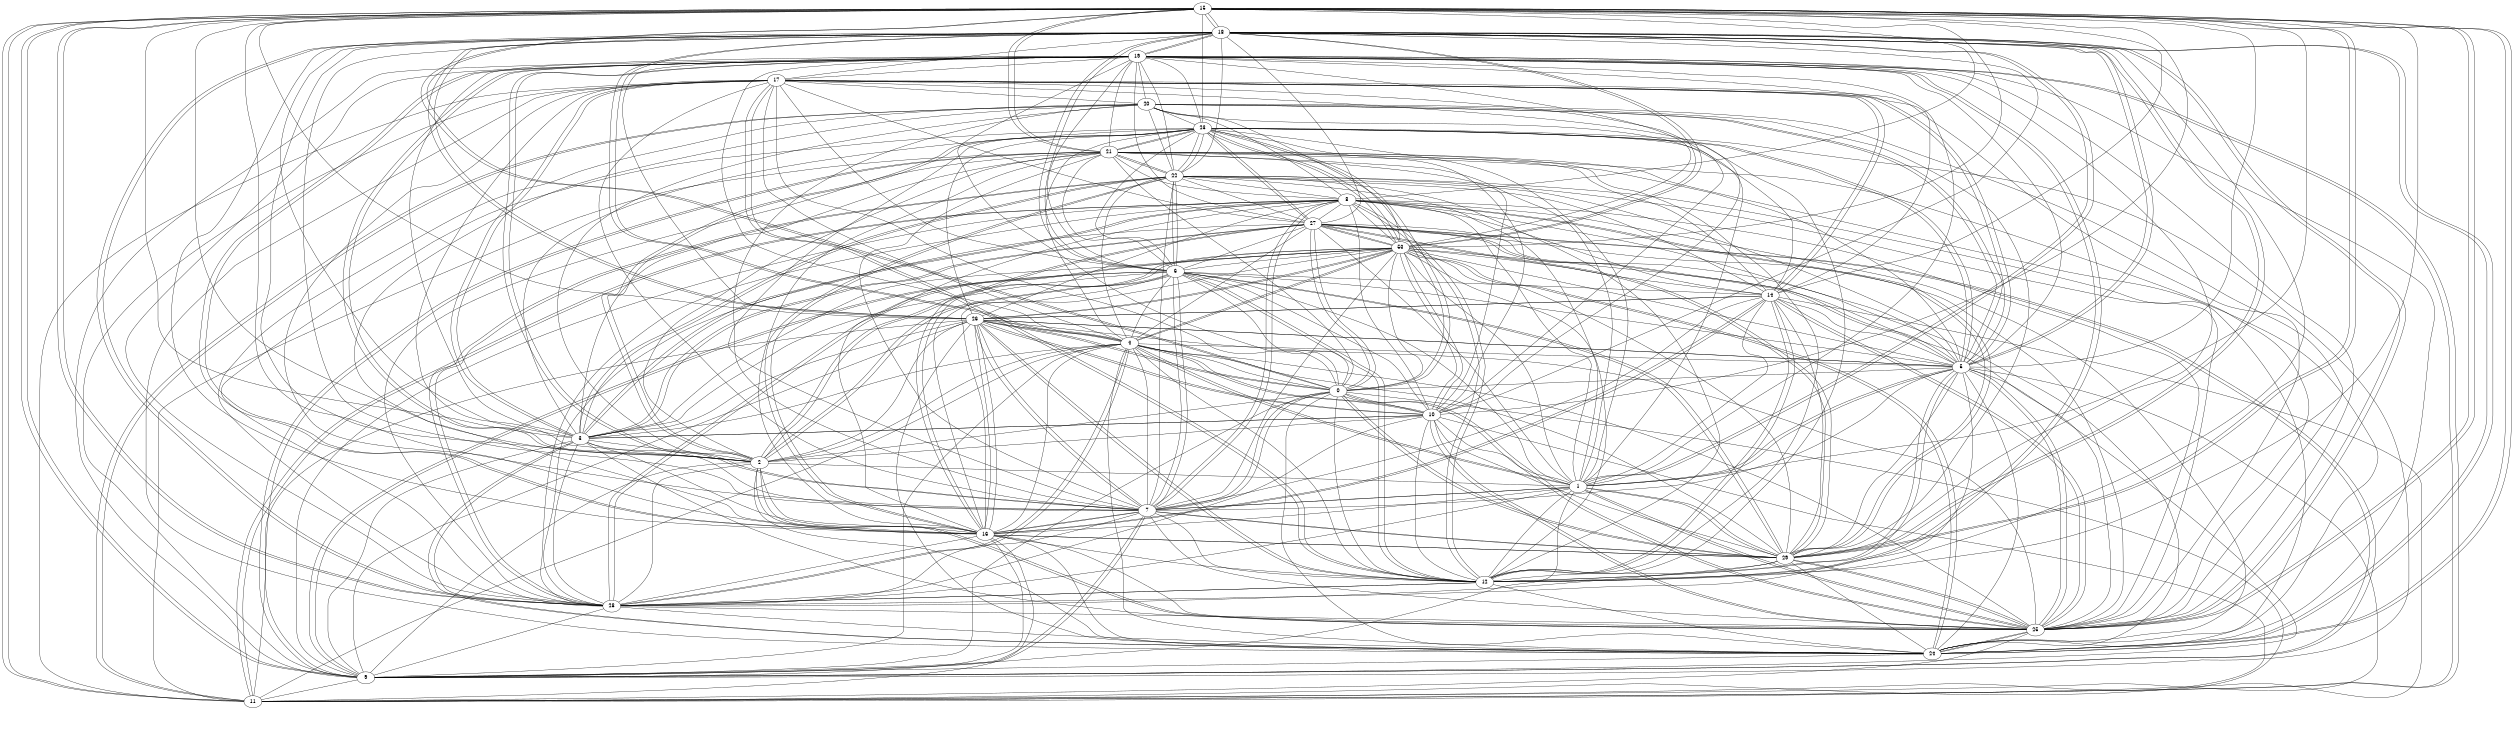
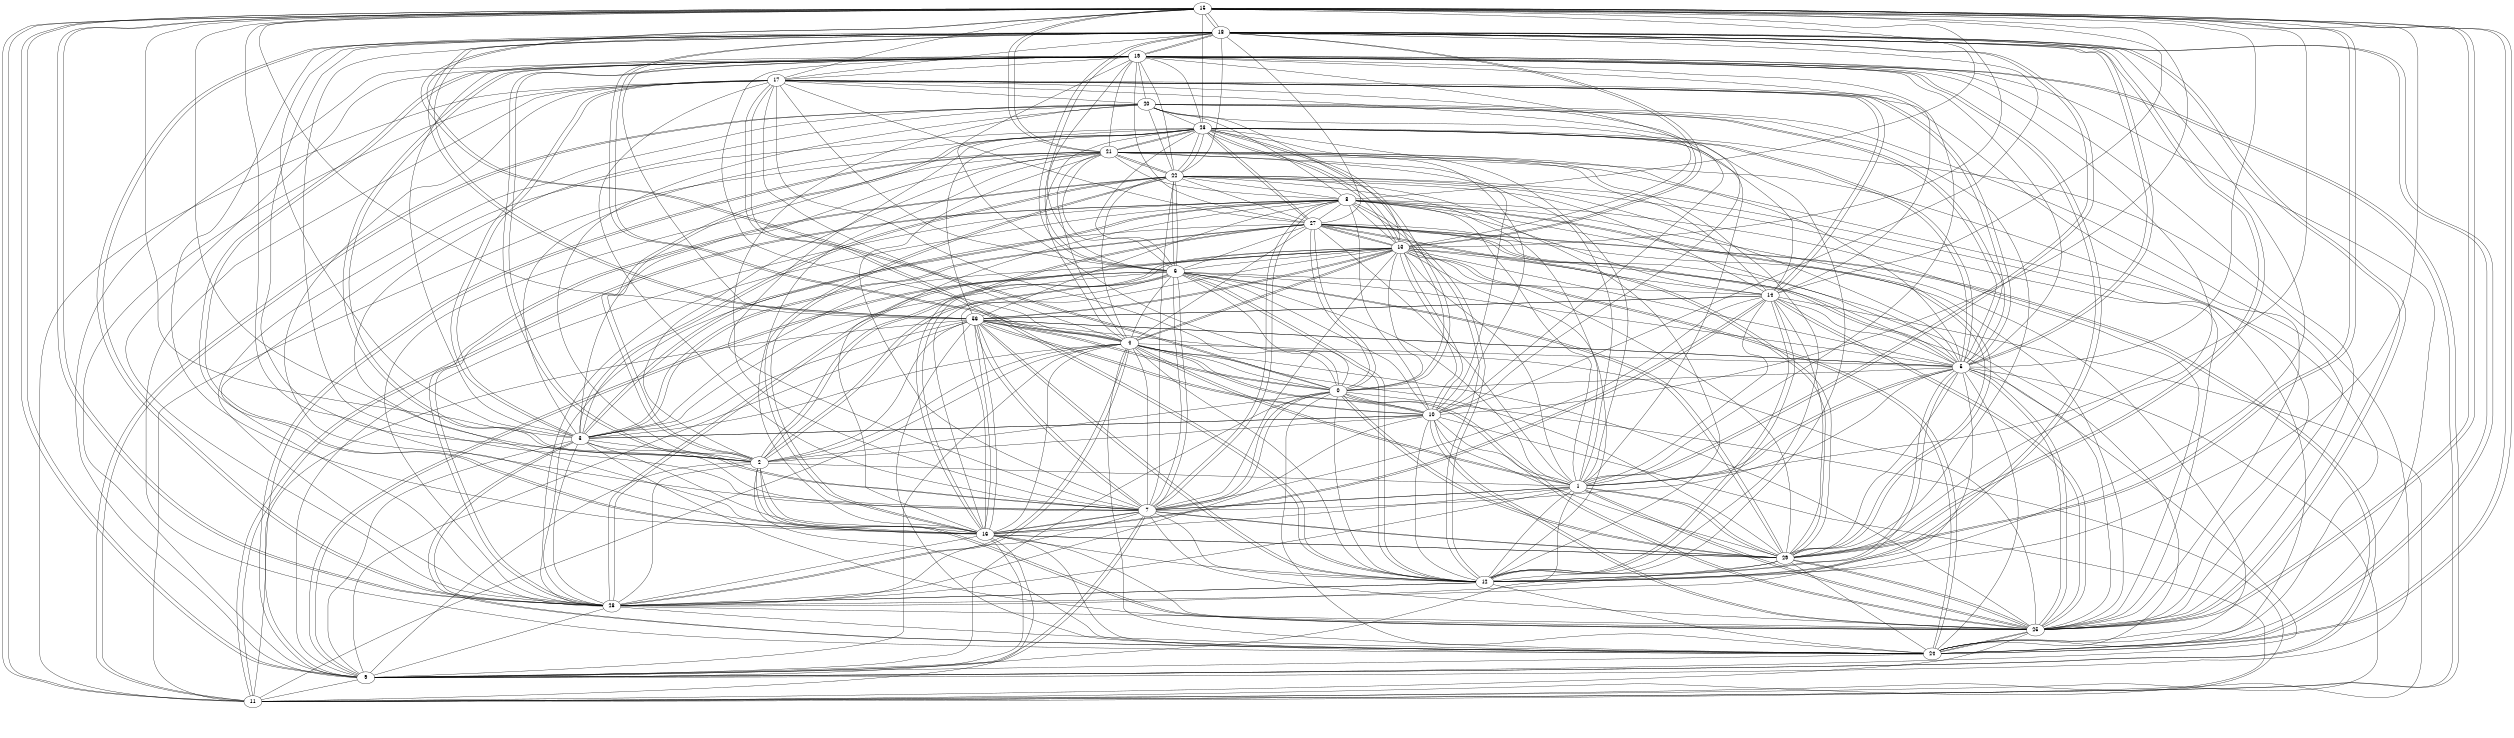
(1400, 248) -> (1400, 248)
(1226, 249) -> (1068, 242)
(437, 271) -> (987, 30)
(975, 319) -> (975, 319)
